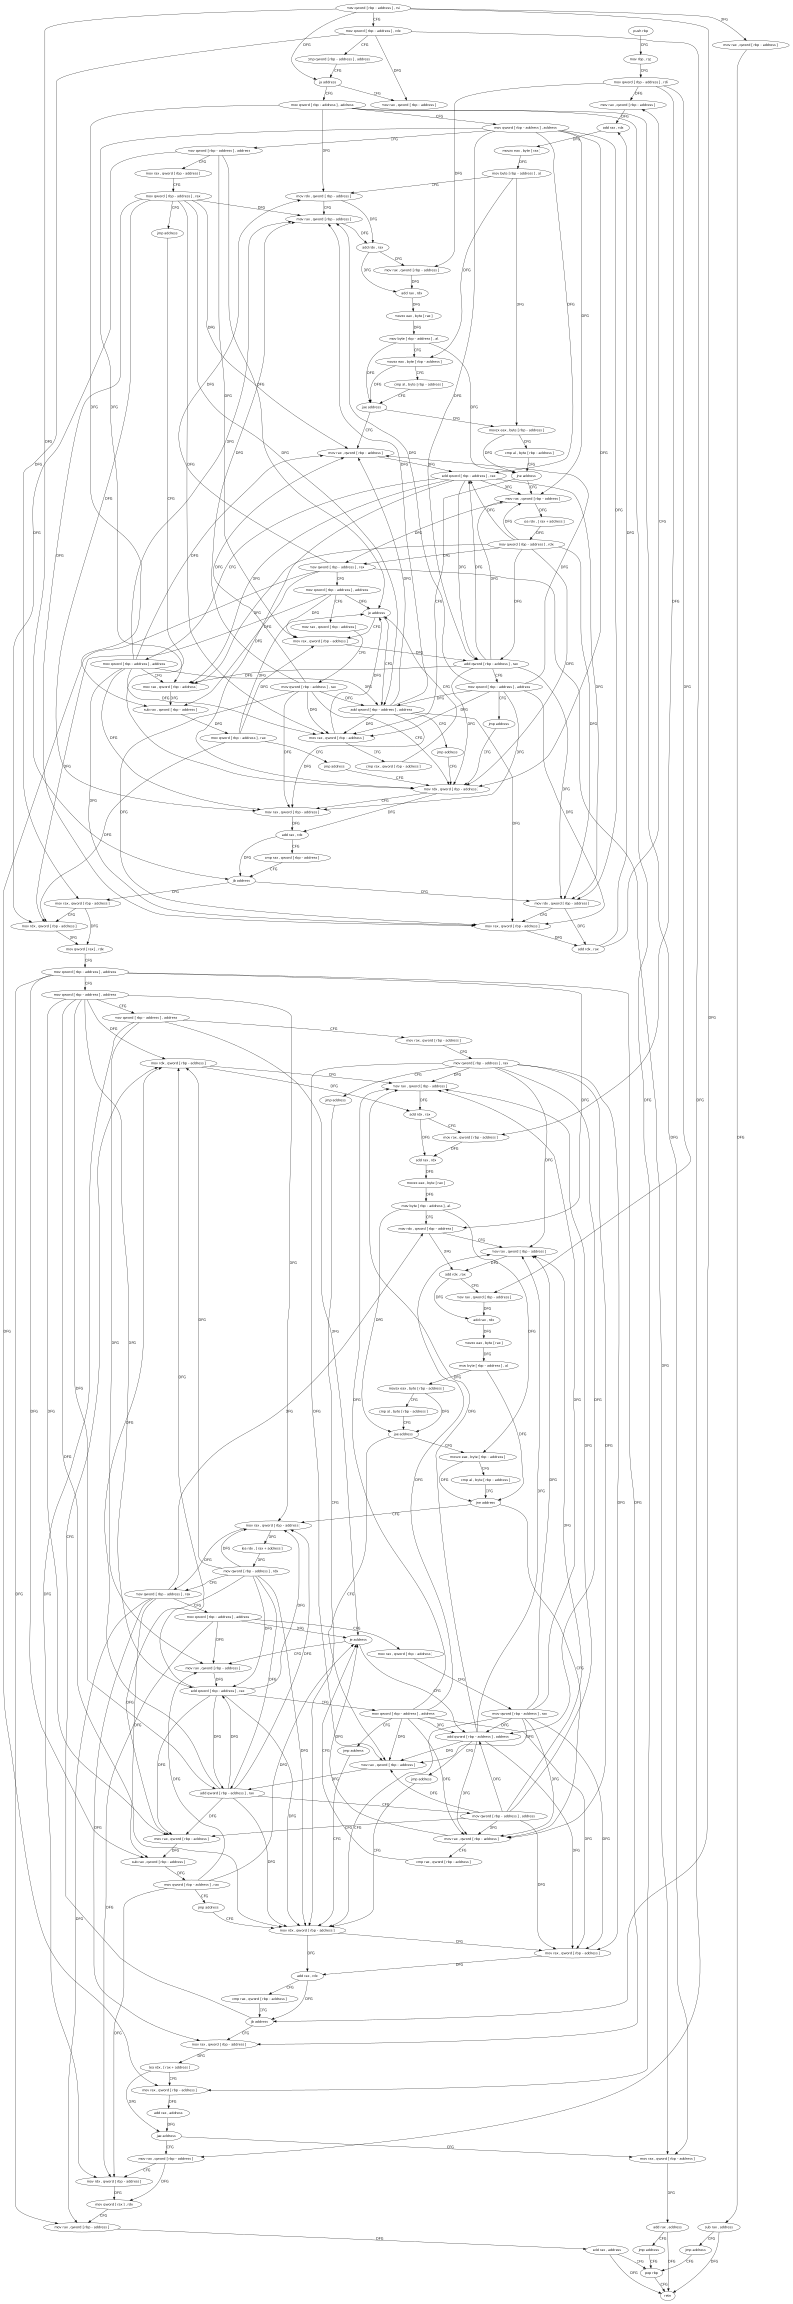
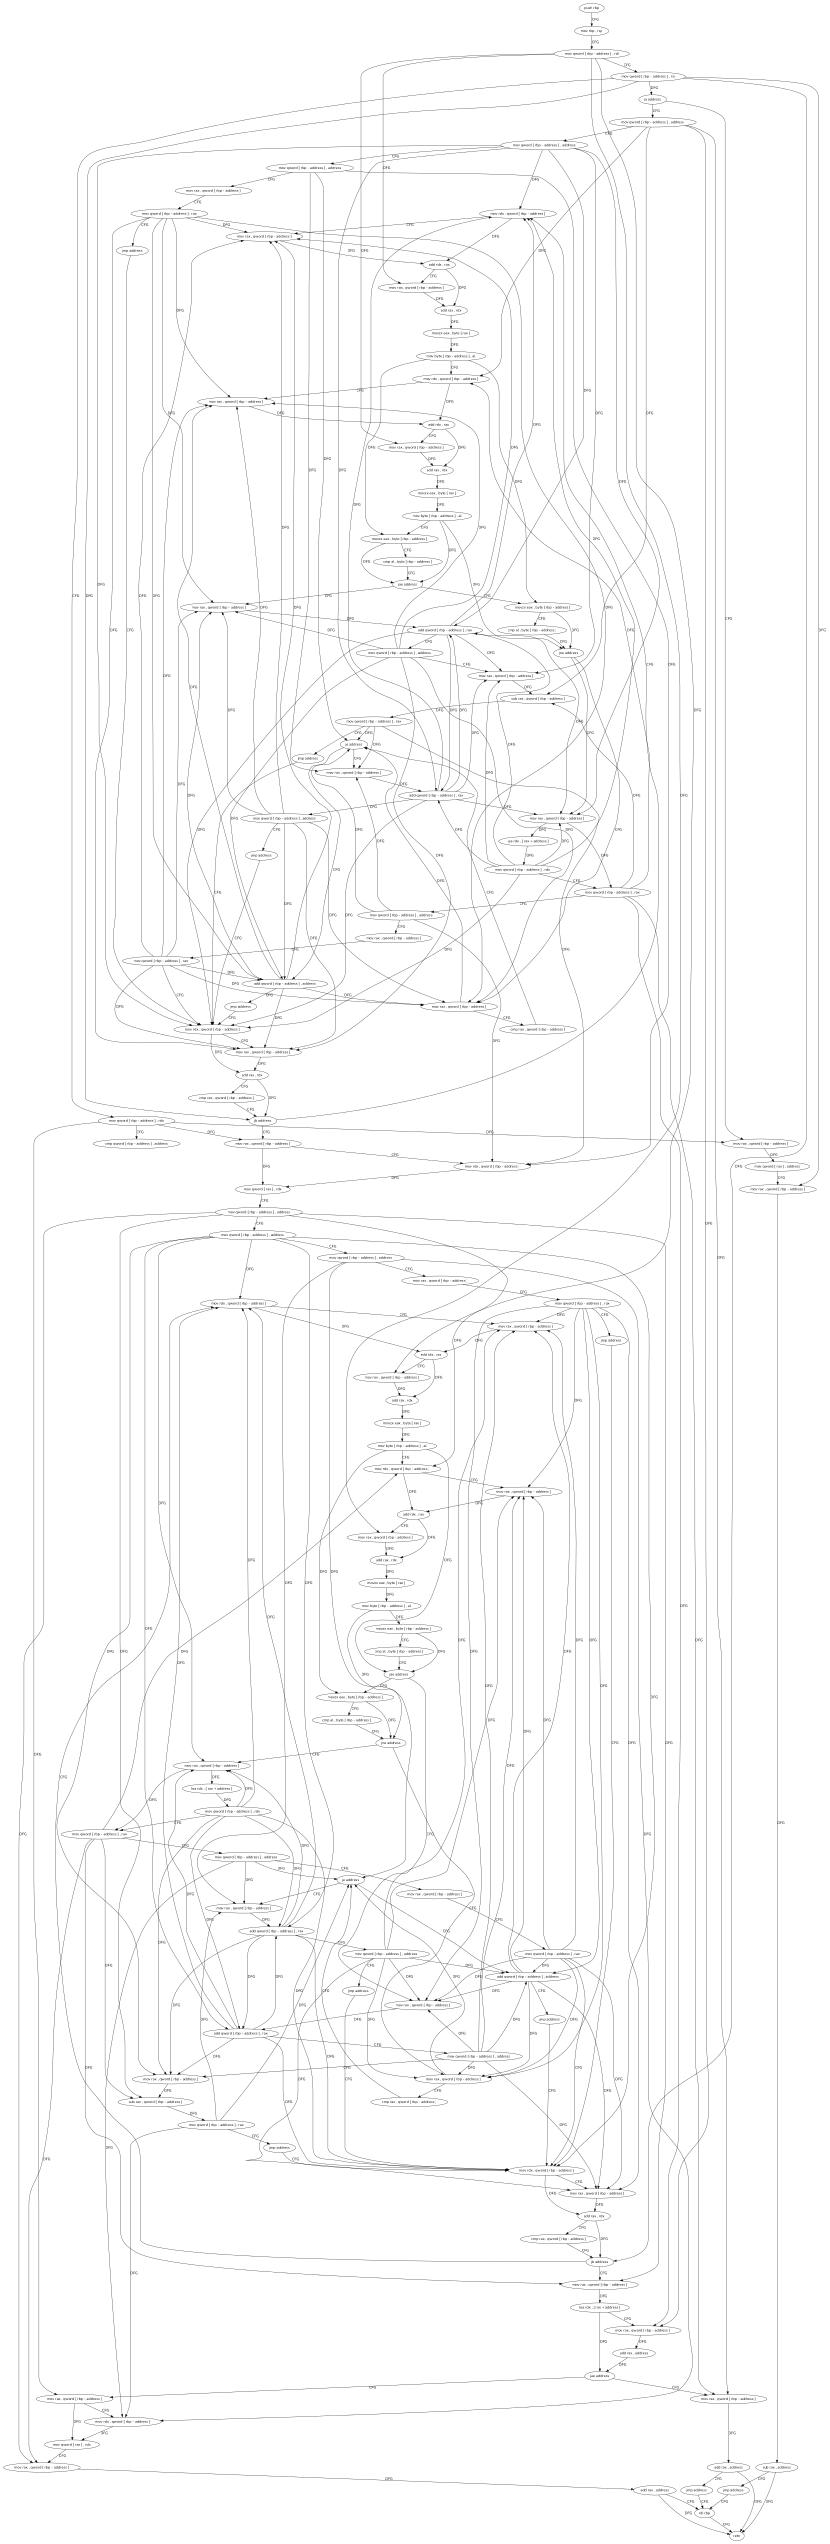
none -> (619, 65)
(334, 70) -> none
none -> (777, 1167)
(652, 2273) -> (705, 2513)
